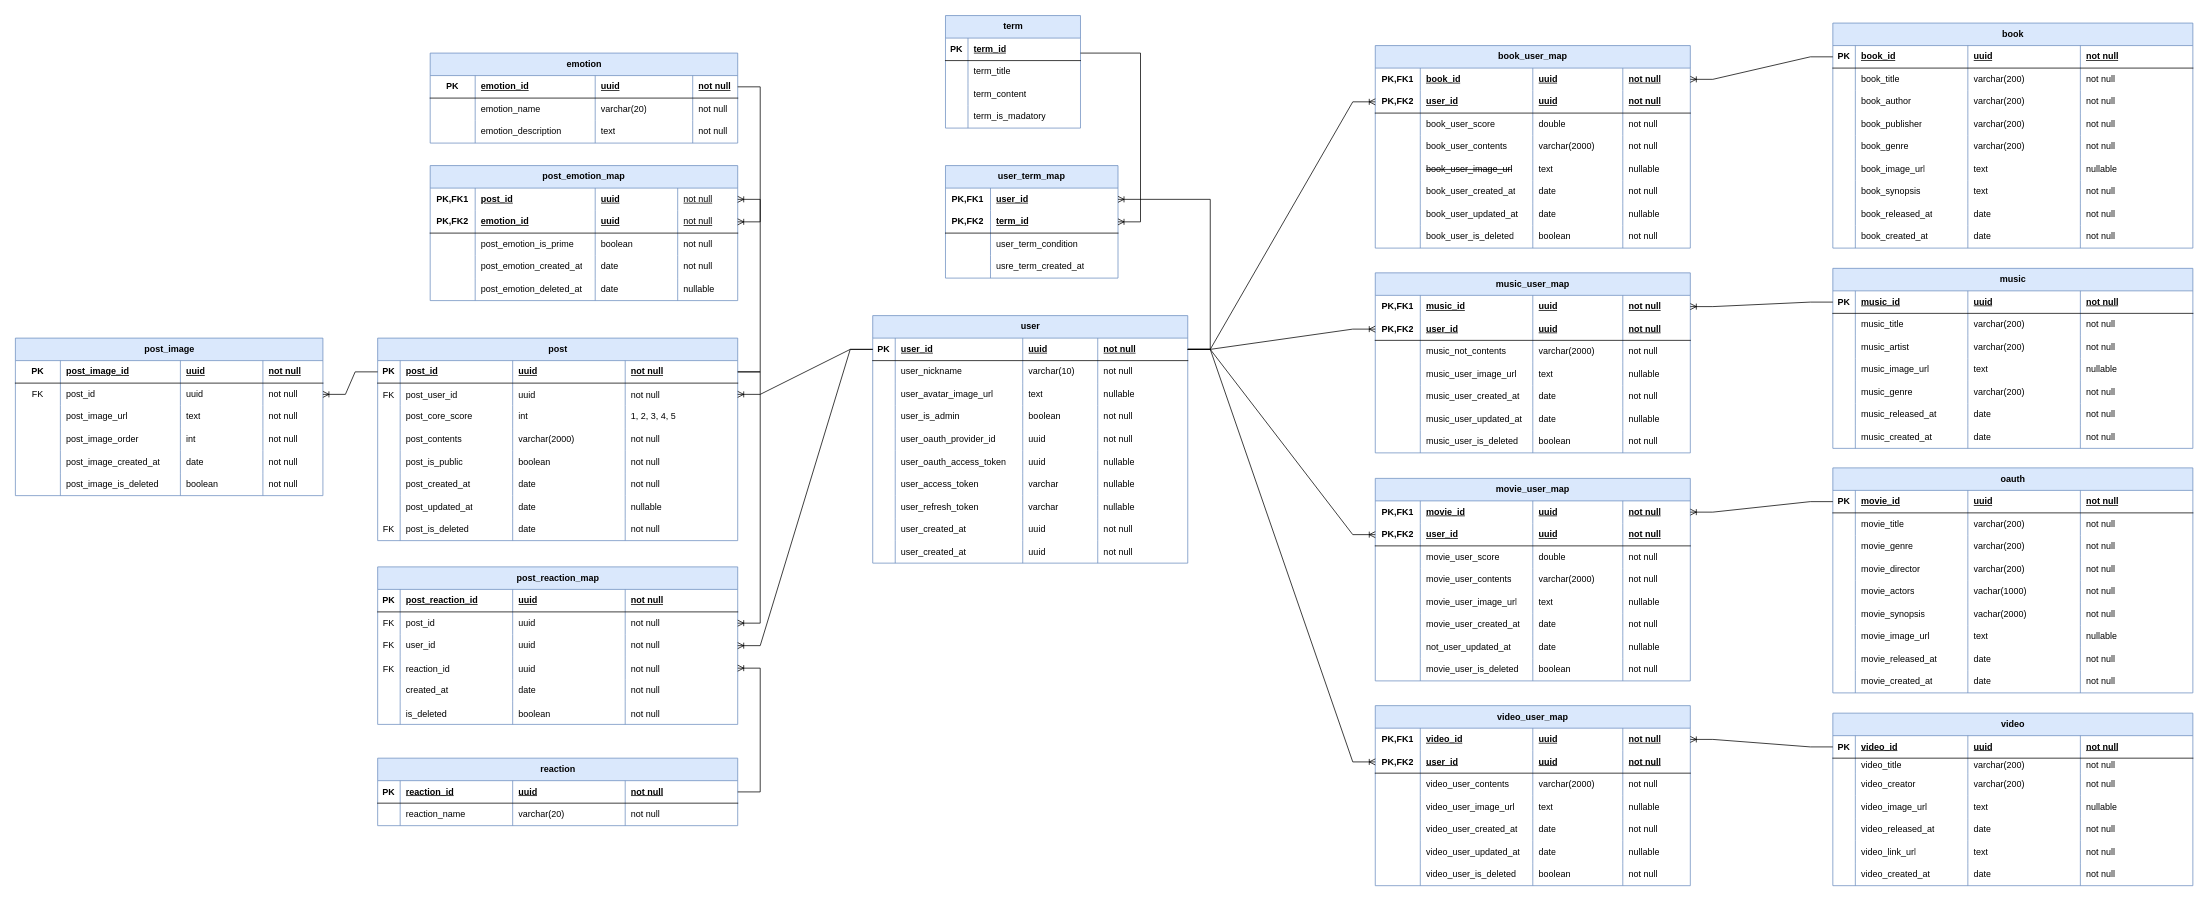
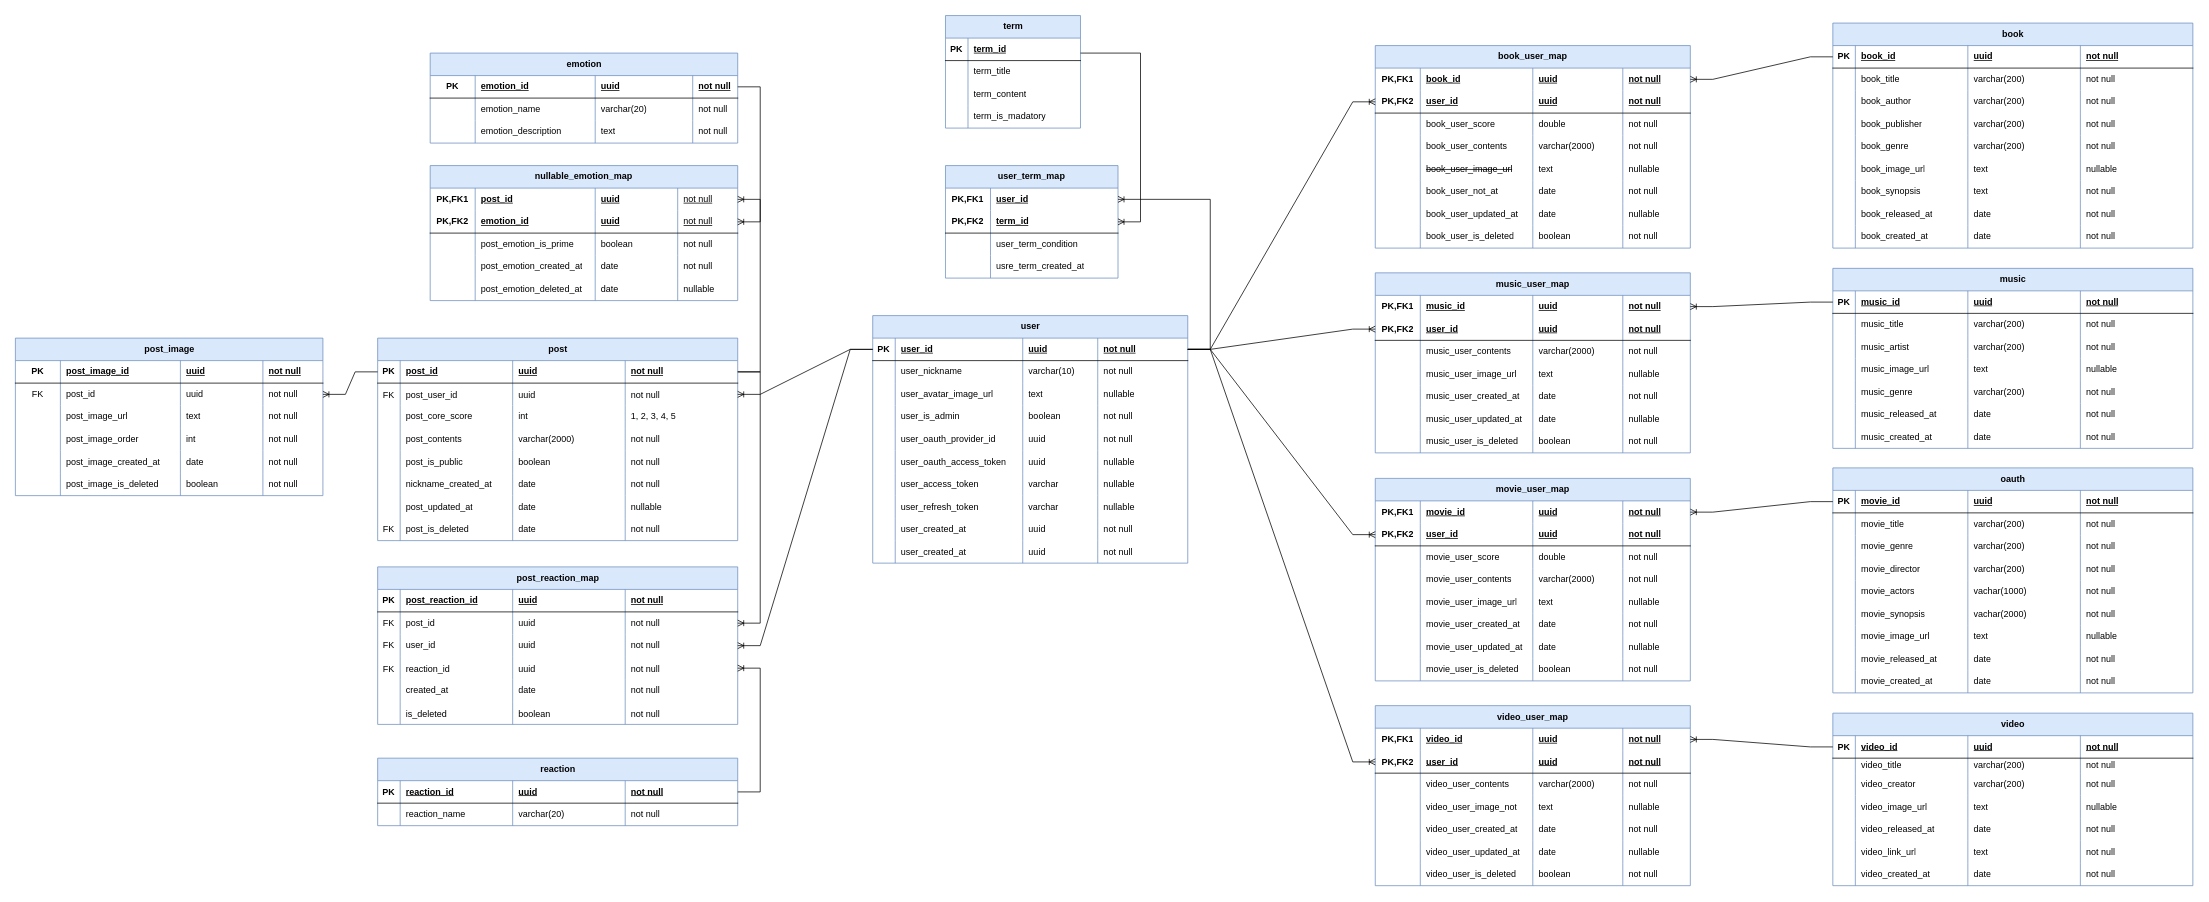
(584, 177) -> (584, 177)
(1477, 192) -> (1466, 192)
(1470, 351) -> (1473, 351)
(444, 484) -> (453, 484)
(1474, 647) -> (1478, 647)
(1473, 807) -> (1474, 807)
